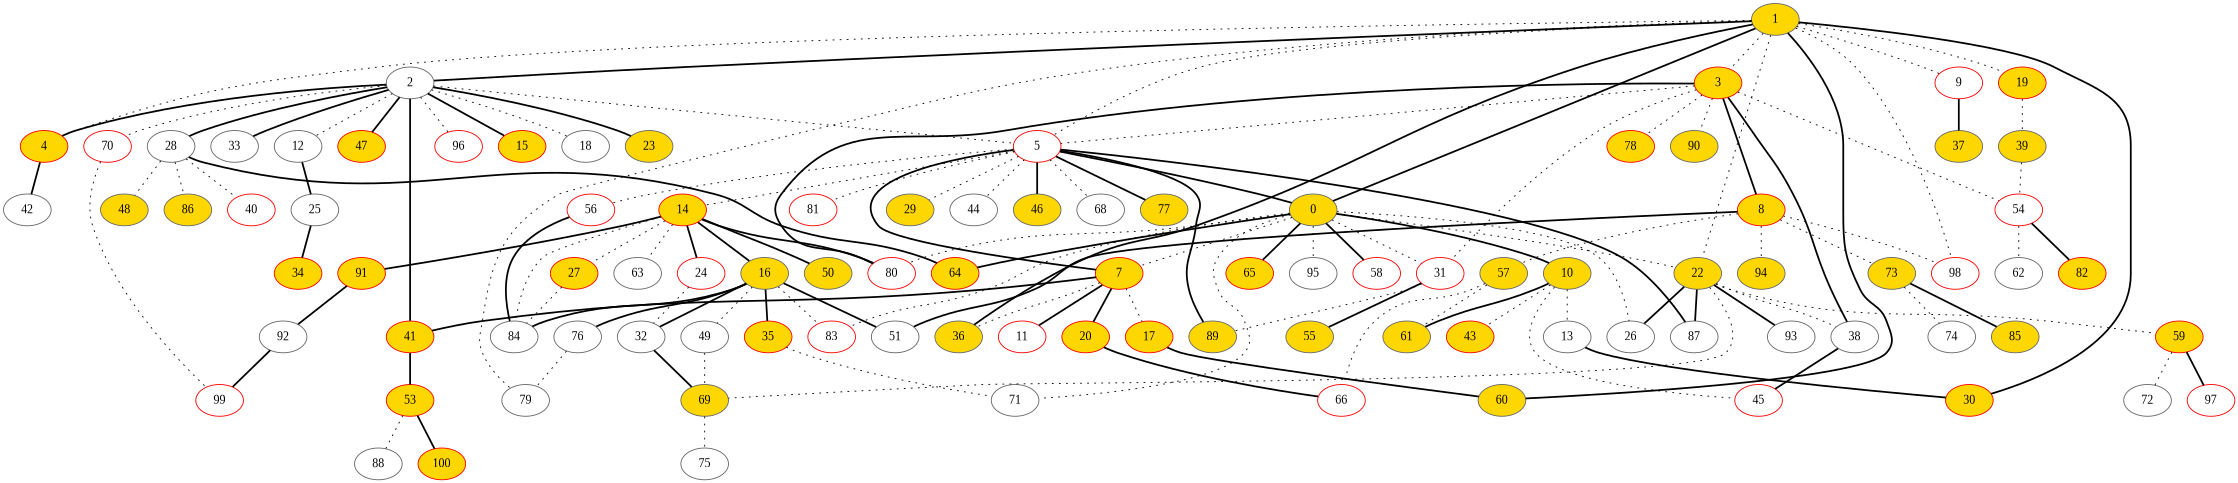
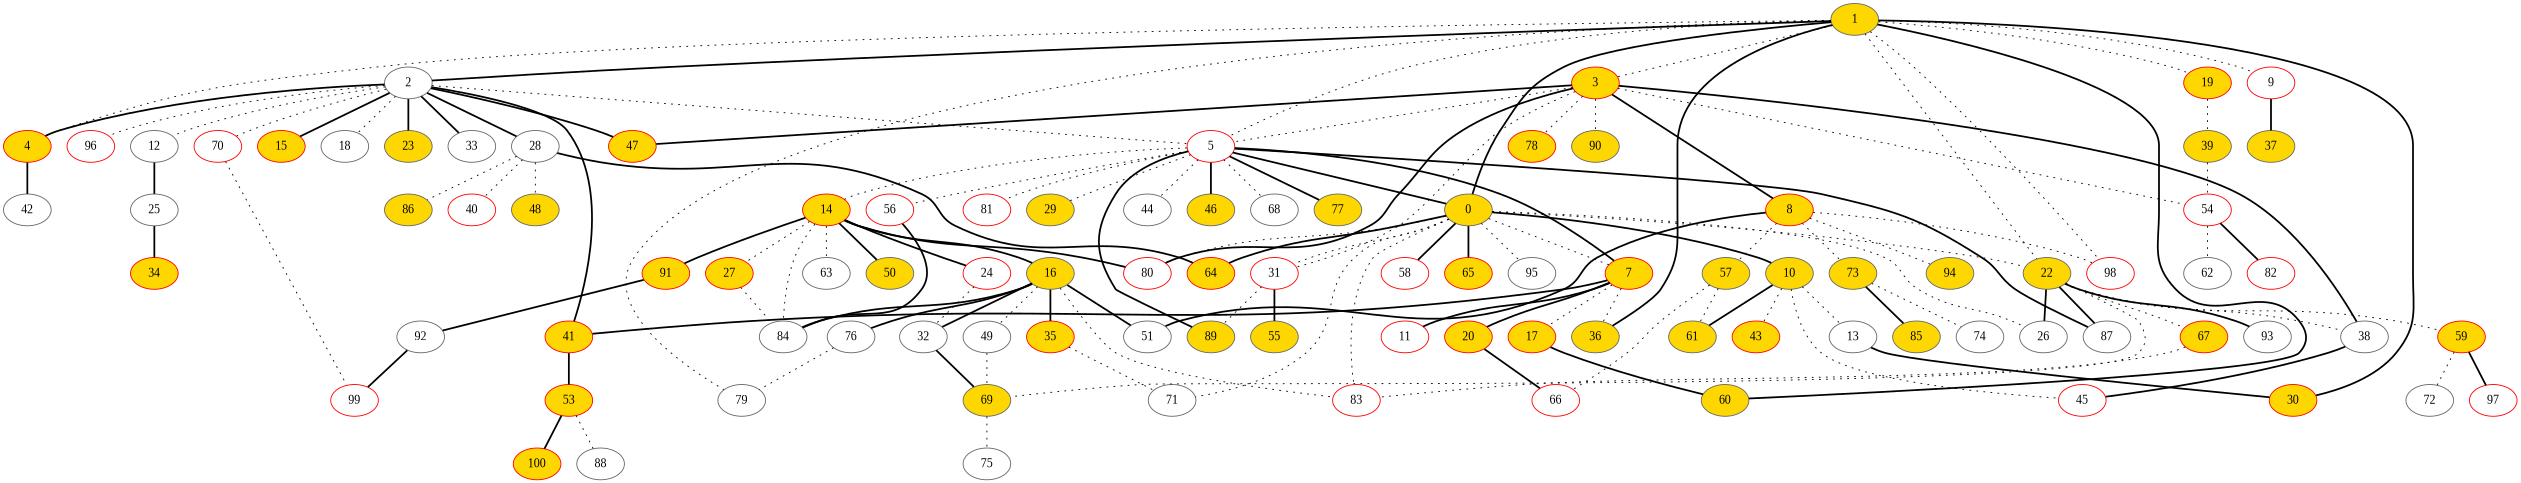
none -> (1114, 115)
(2082, 273) -> (2271, 273)
none -> (2204, 337)
